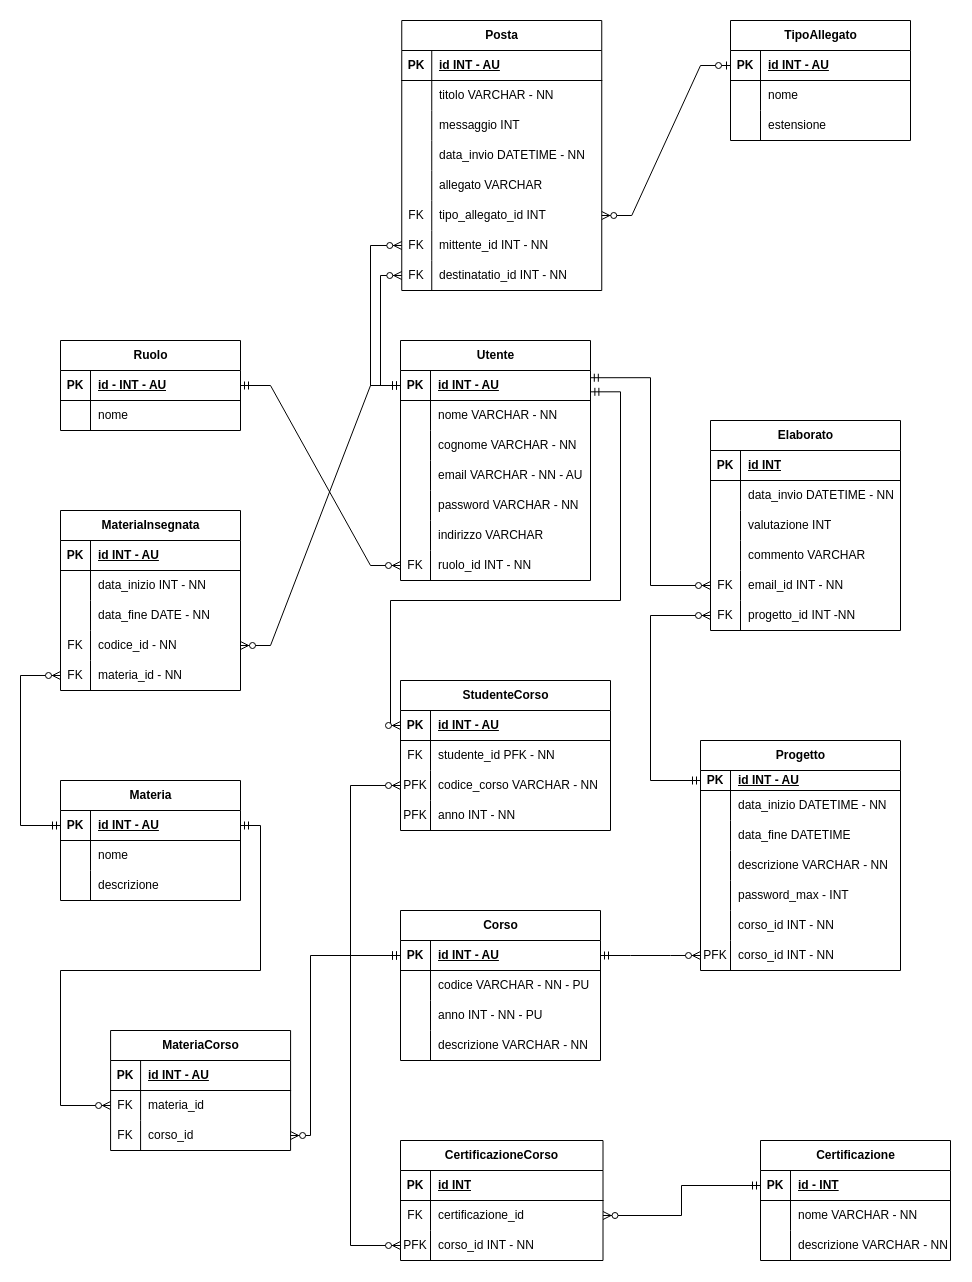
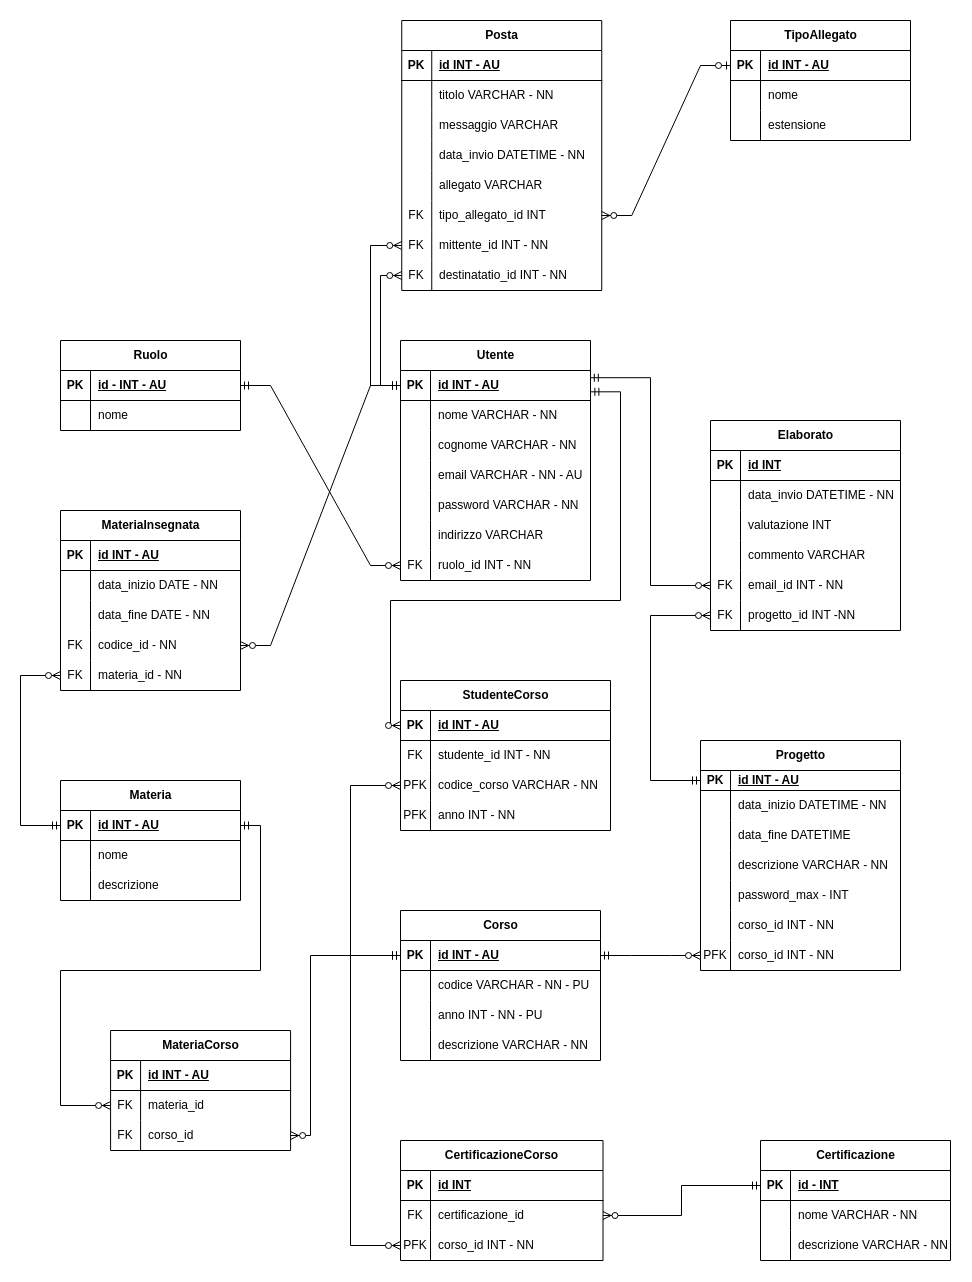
(480, 126) -> (494, 126)
(156, 586) -> (160, 586)
(499, 756) -> (499, 756)
